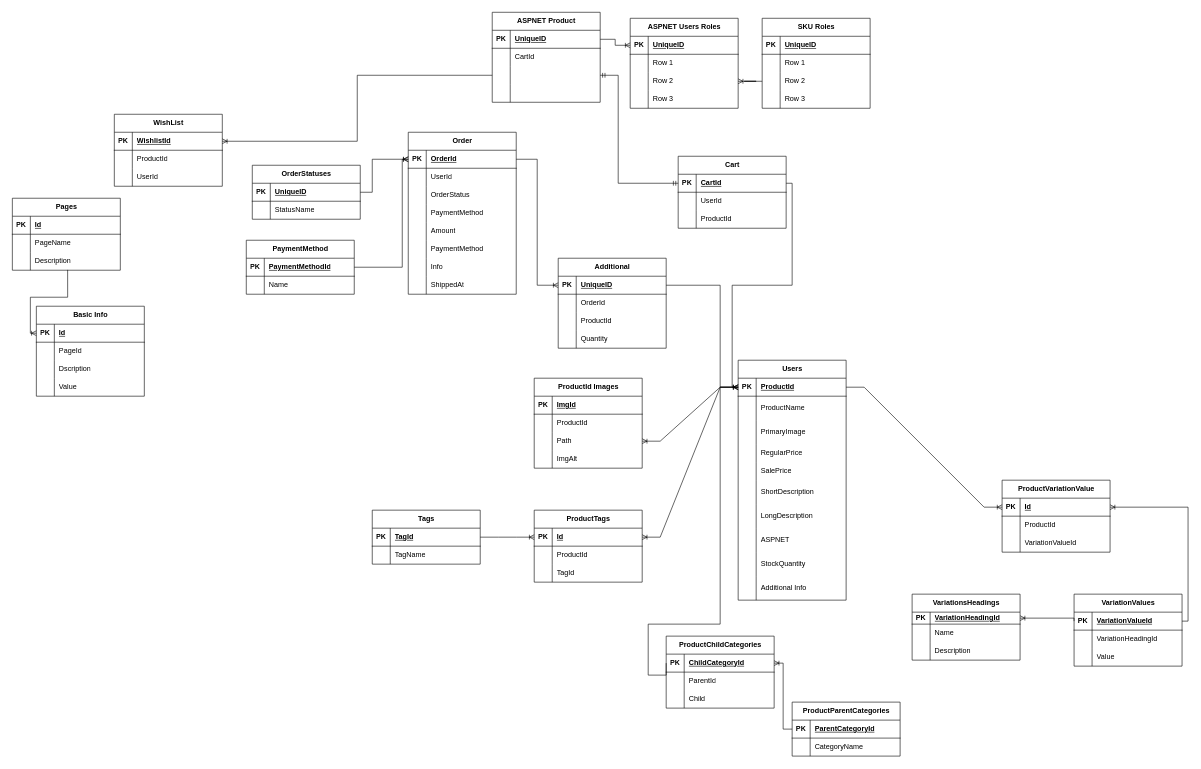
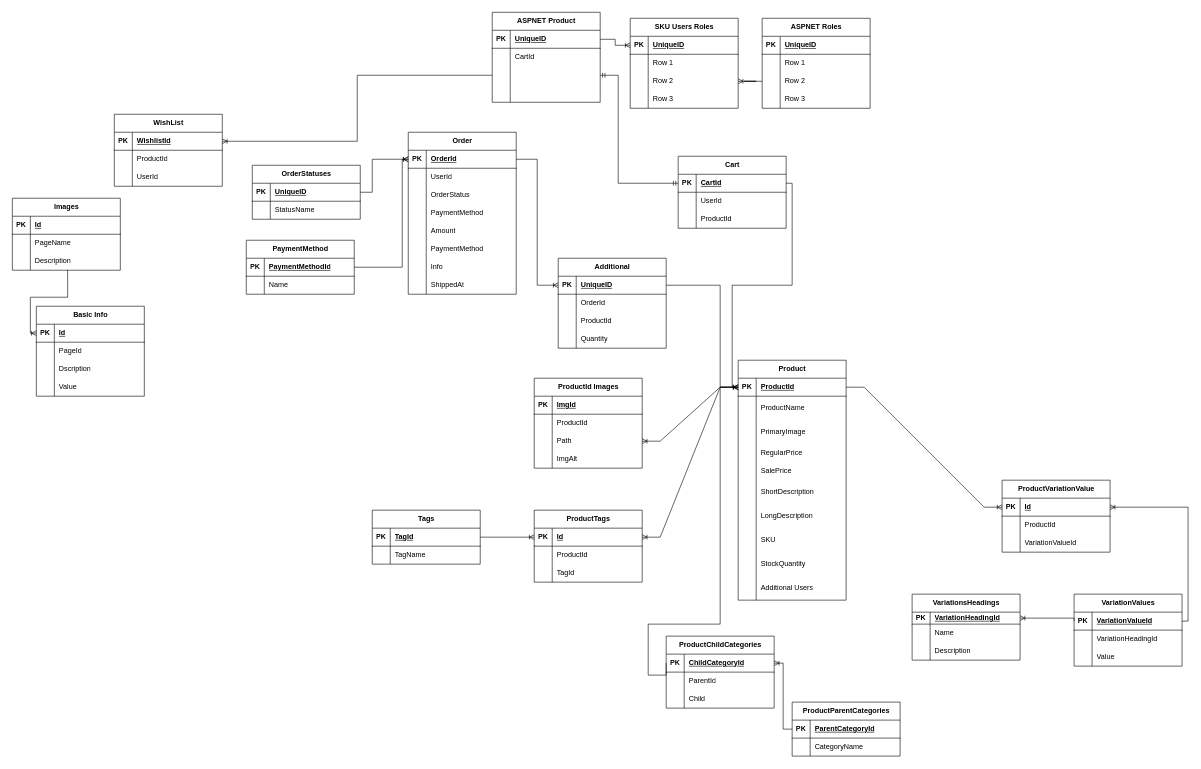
(685, 27) -> (685, 27)
(817, 27) -> (817, 27)
(67, 207) -> (67, 207)
(793, 369) -> (793, 369)
(773, 540) -> (767, 540)
(788, 588) -> (790, 588)
